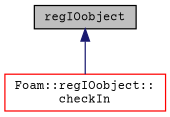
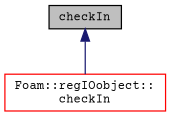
(85, 17) -> (85, 17)
